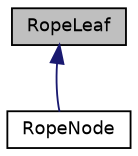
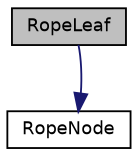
(57, 88) -> (81, 69)
